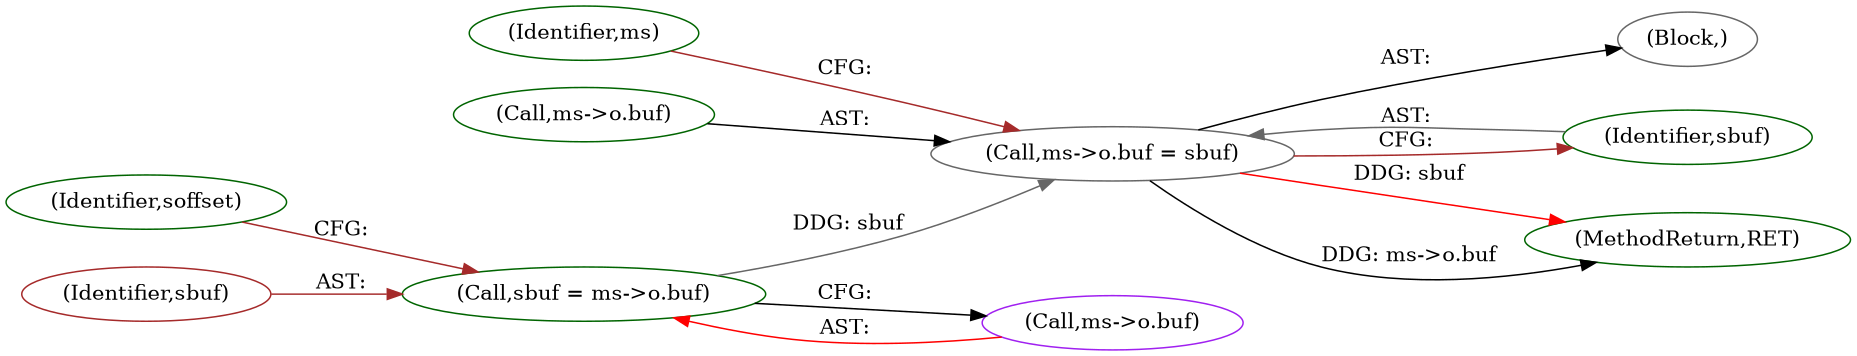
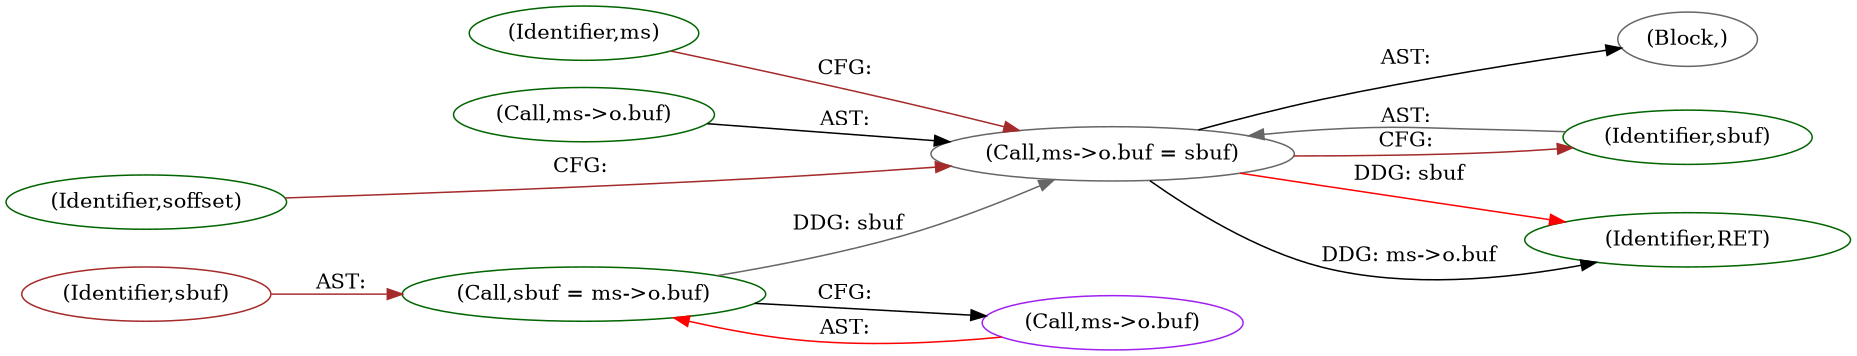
(1688, 240) -> (1688, 240)
(353, 245) -> (610, 186)
